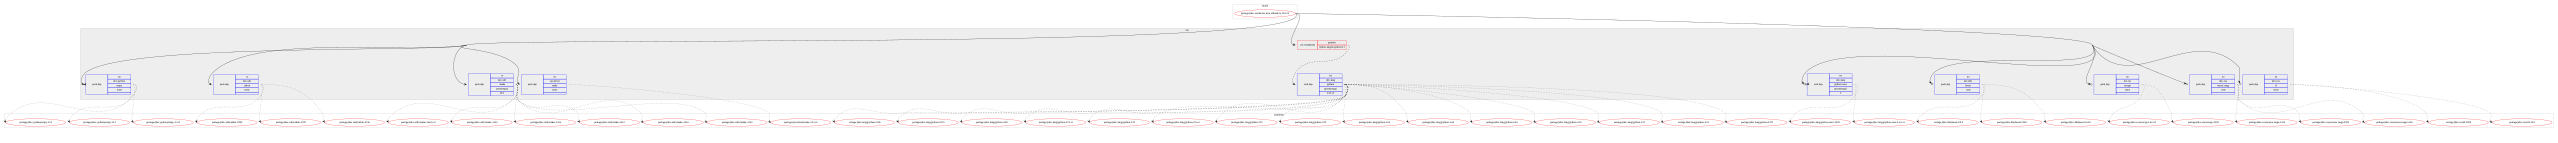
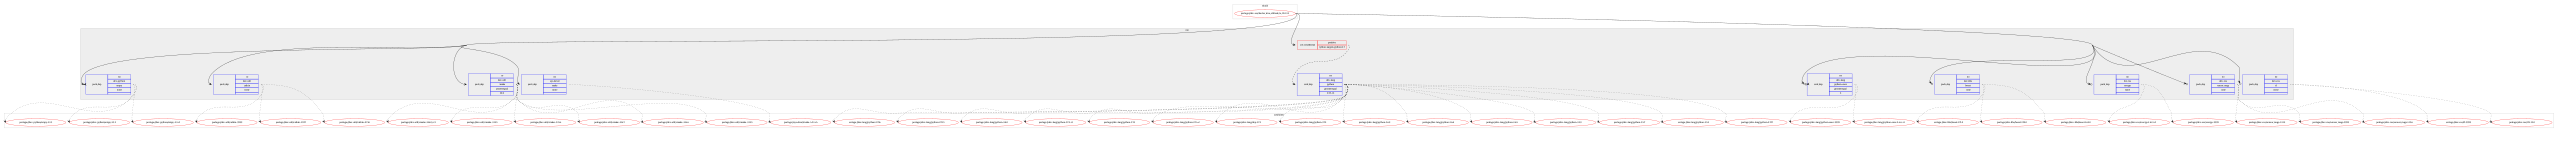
(1247, 123) -> (1247, 123)
